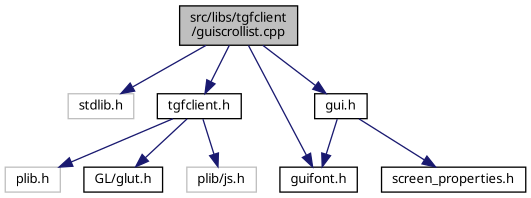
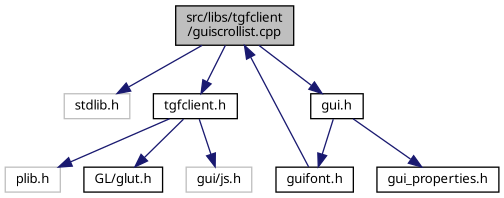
(277, 100) -> (280, 112)
(222, 180) -> (219, 180)
(454, 180) -> (438, 180)
